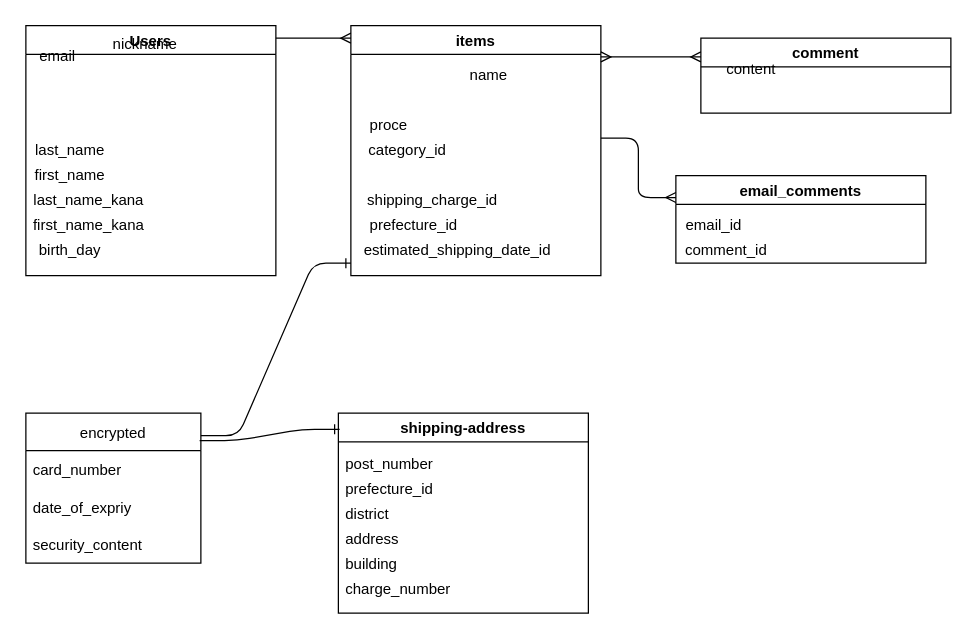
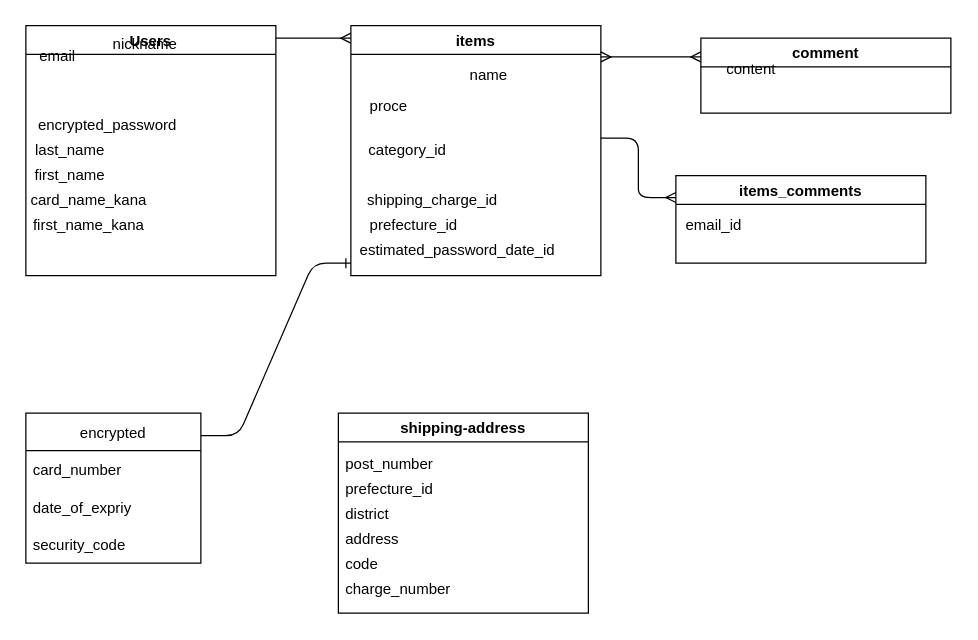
none -> (107, 126)
(388, 126) -> (388, 107)
(800, 191) -> (800, 191)
(89, 201) -> (89, 201)
(69, 251) -> none
(458, 251) -> (458, 251)
(726, 251) -> none
(269, 435) -> none
(98, 545) -> (85, 545)
(373, 564) -> (362, 564)
